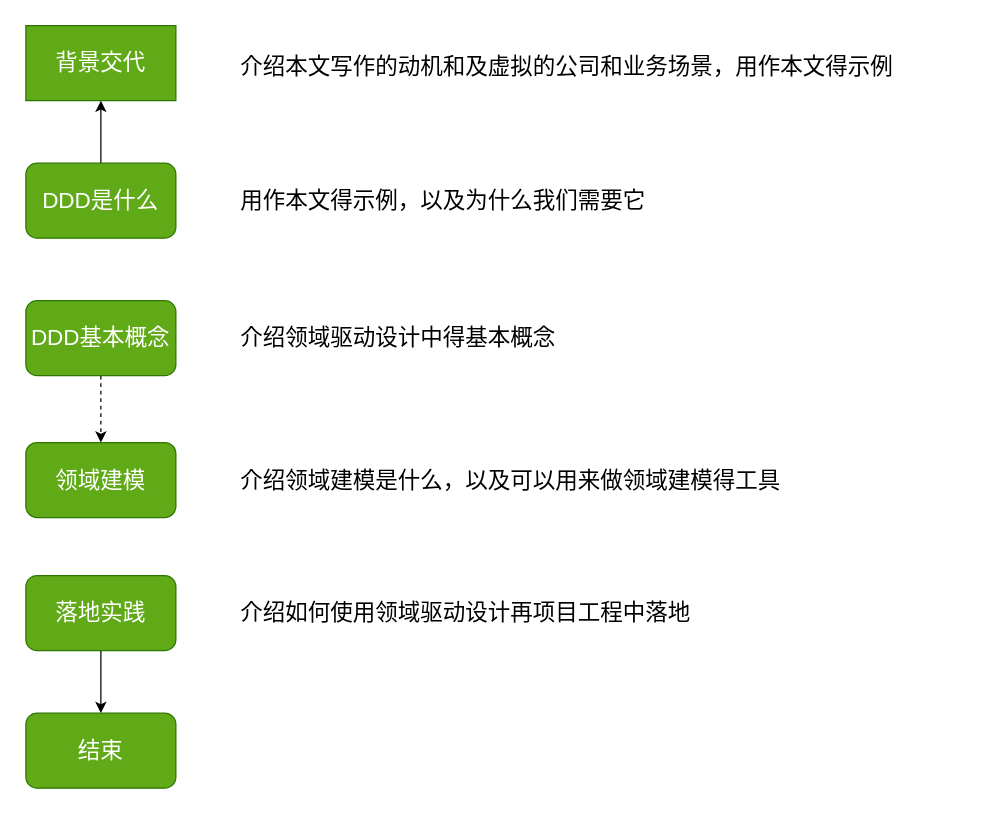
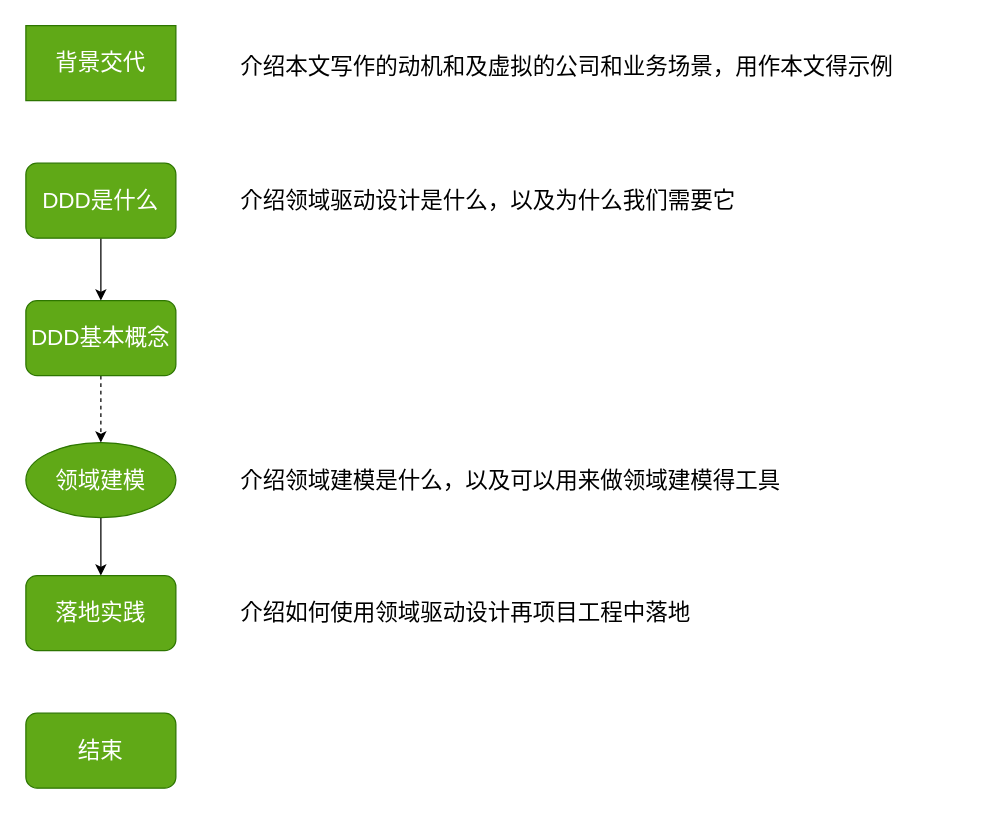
(101, 136) -> (101, 265)
(443, 201) -> (488, 201)
(607, 338) -> none
(101, 480) -> (101, 480)
none -> (101, 543)
(101, 678) -> none
